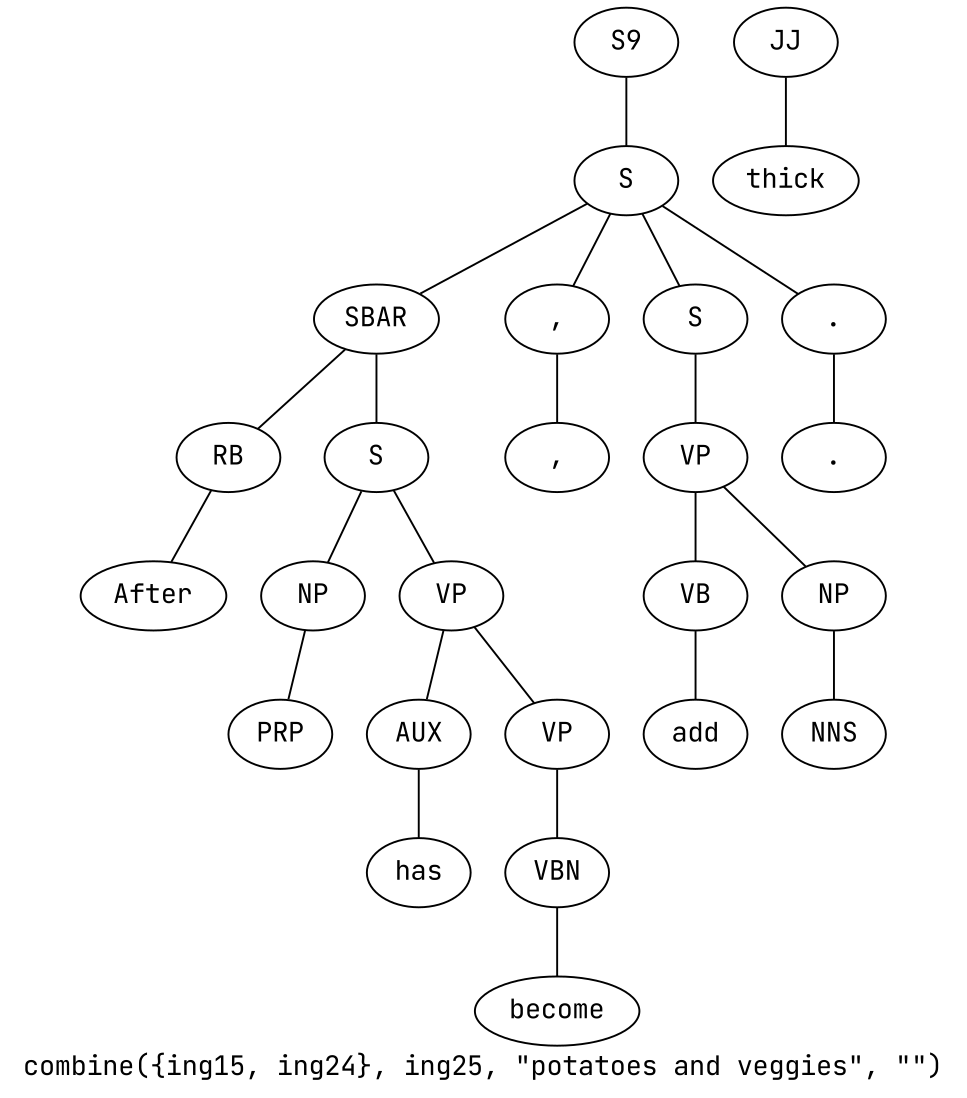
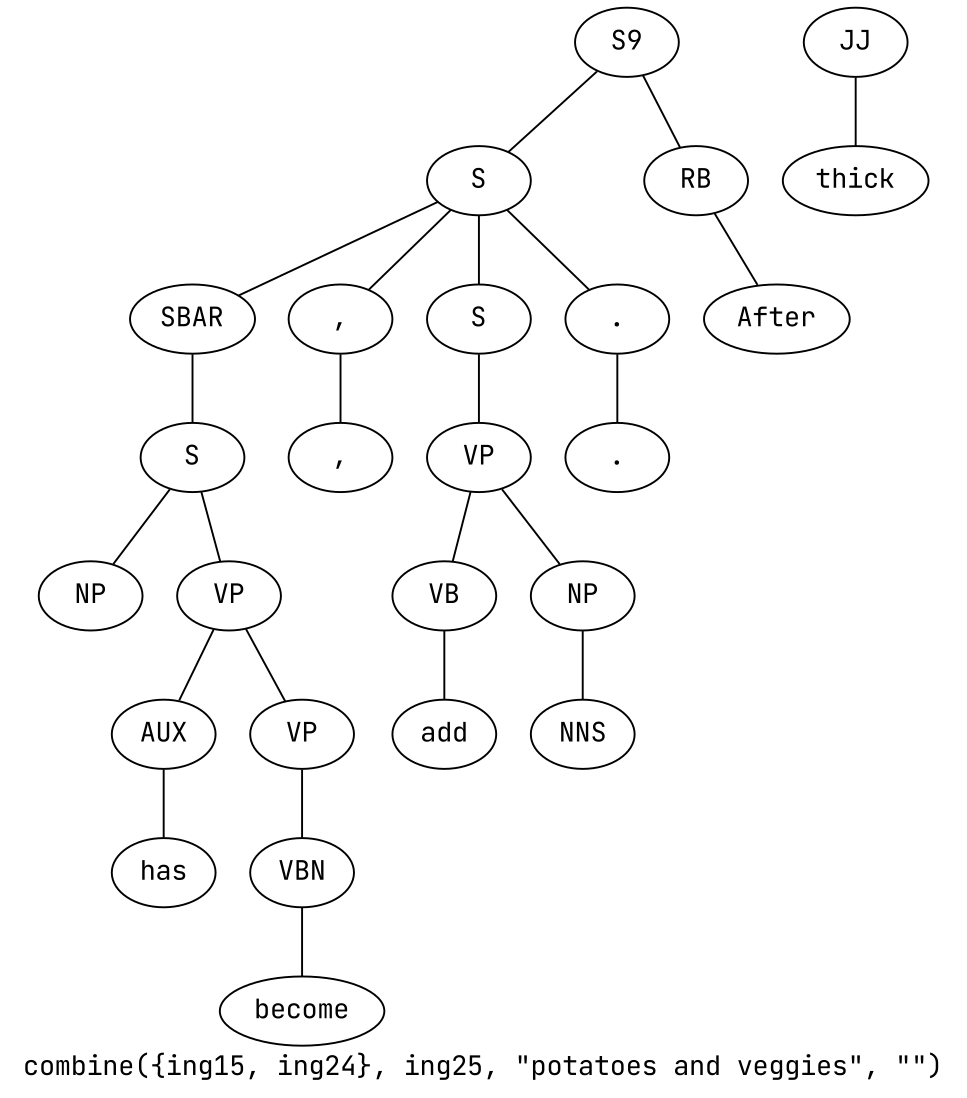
(301, 389) -> (662, 112)
(280, 734) -> none
